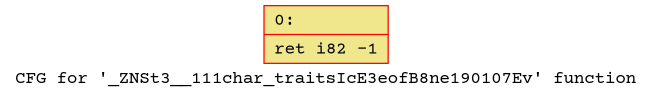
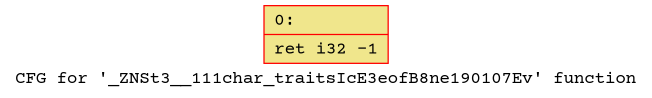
(326, 48) -> (326, 48)
